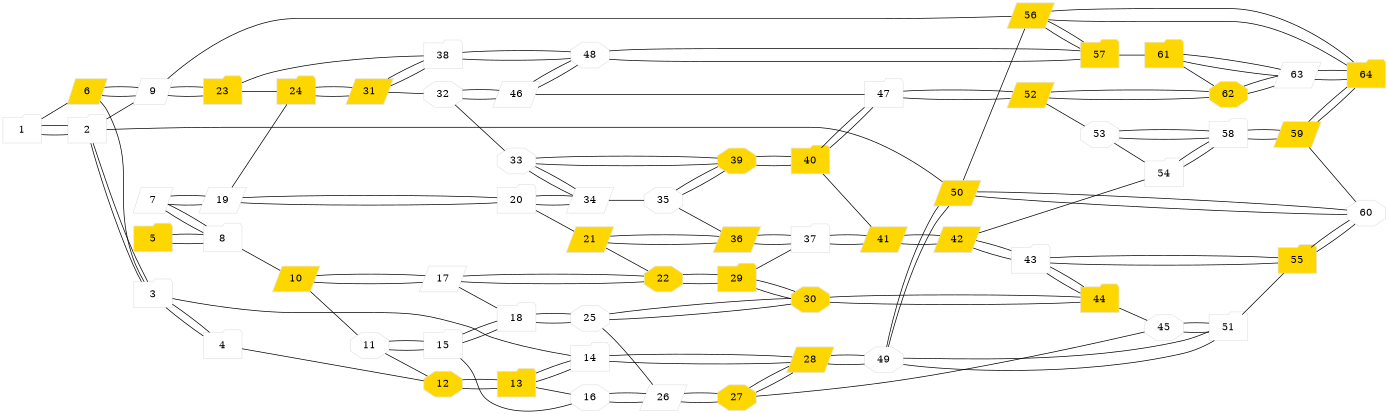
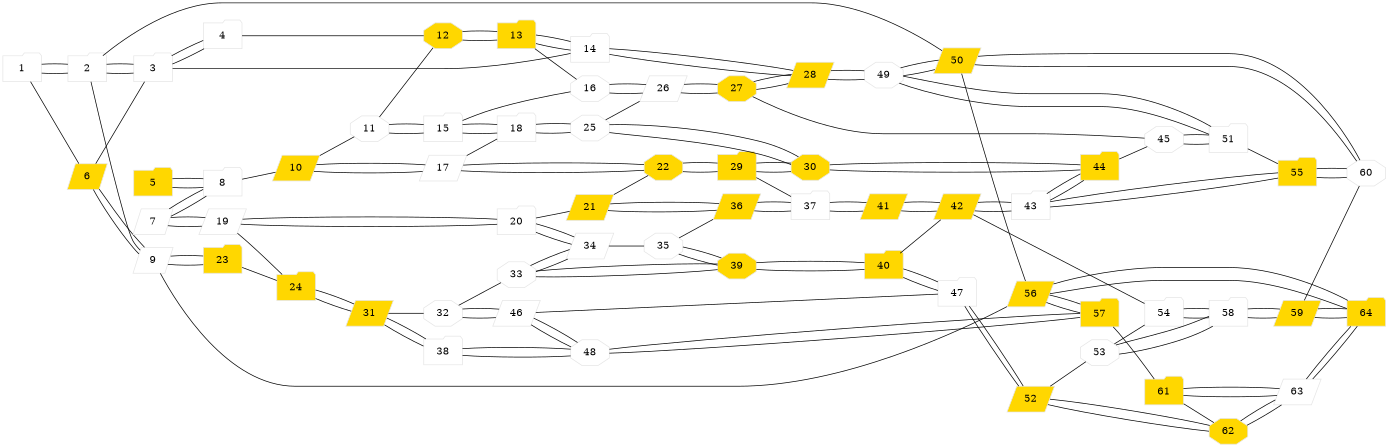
(332, 62) -> none
(847, 200) -> (920, 236)
